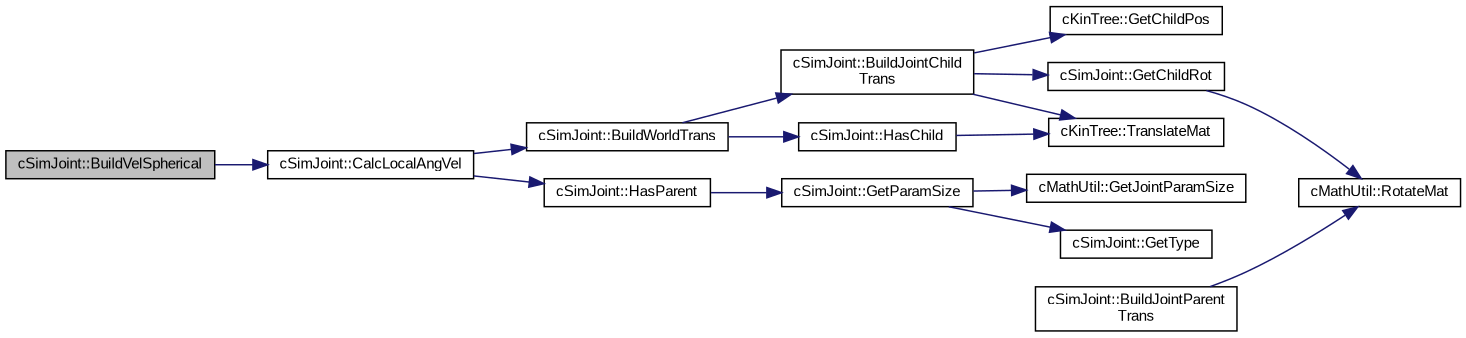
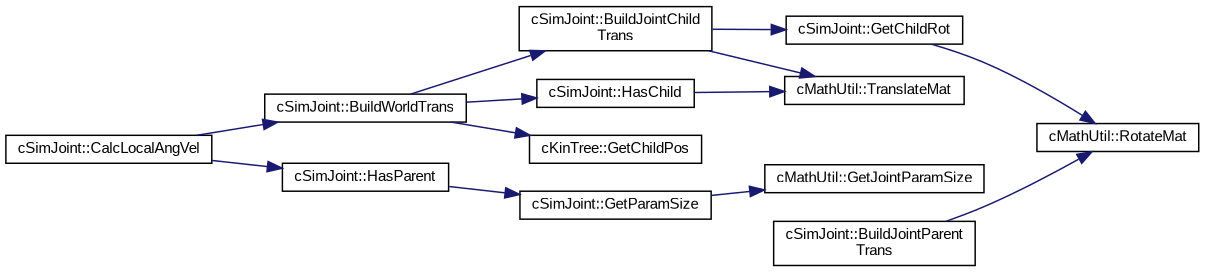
(1012, 45) -> (483, 128)
(1136, 132) -> (874, 90)
(110, 165) -> none
(1136, 244) -> none
